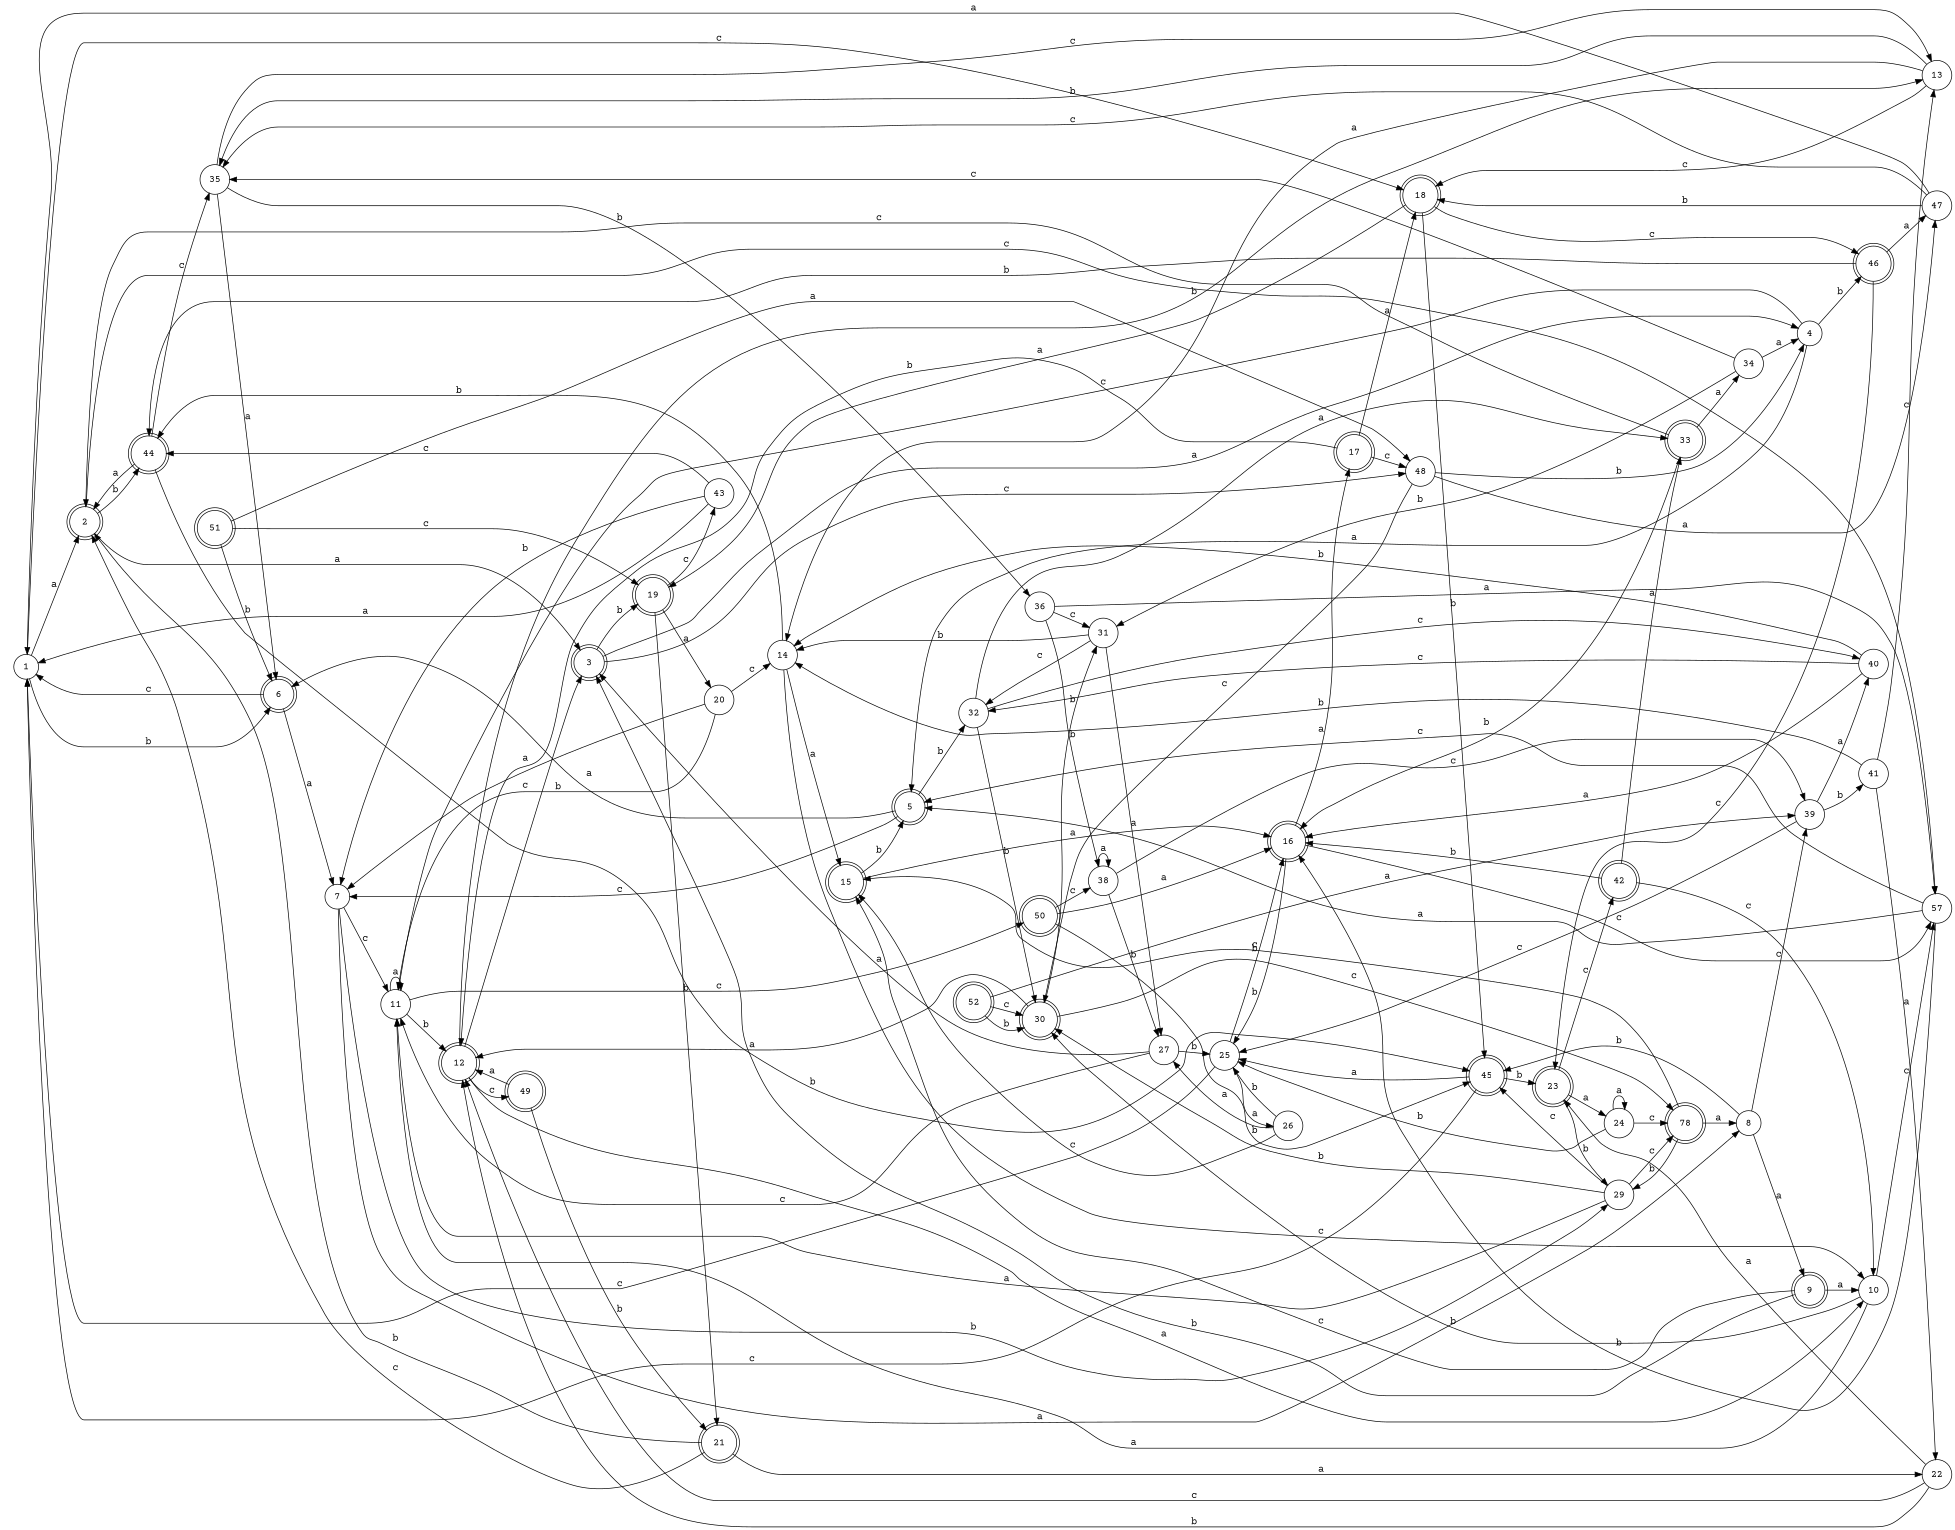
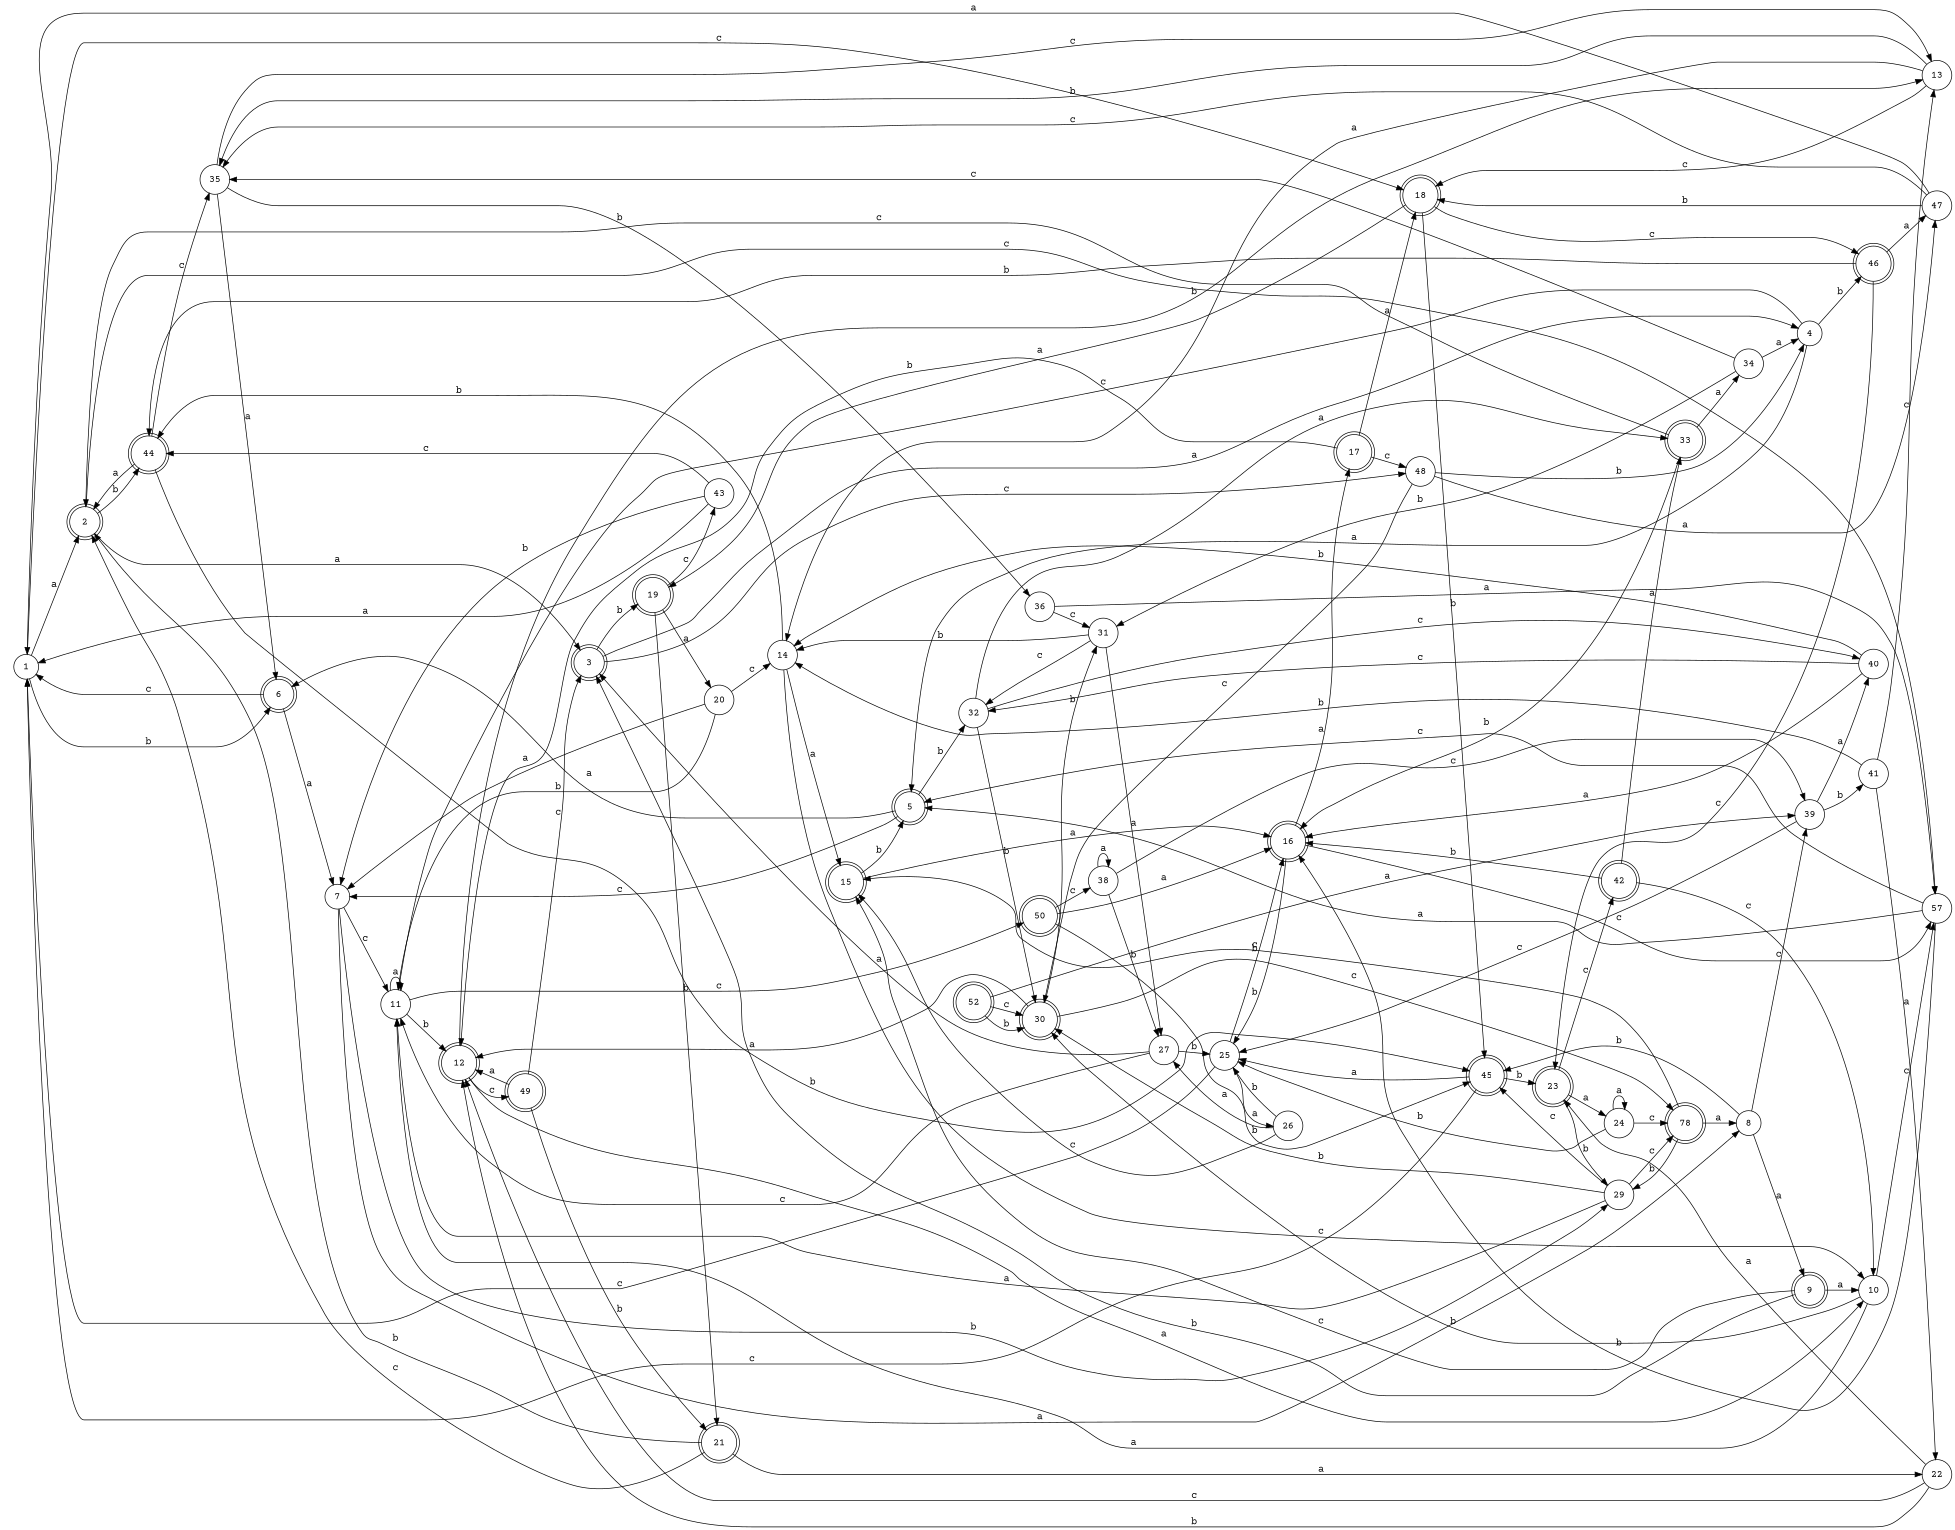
(215, 528) -> none
(1072, 752) -> none
(520, 864) -> (554, 878)
